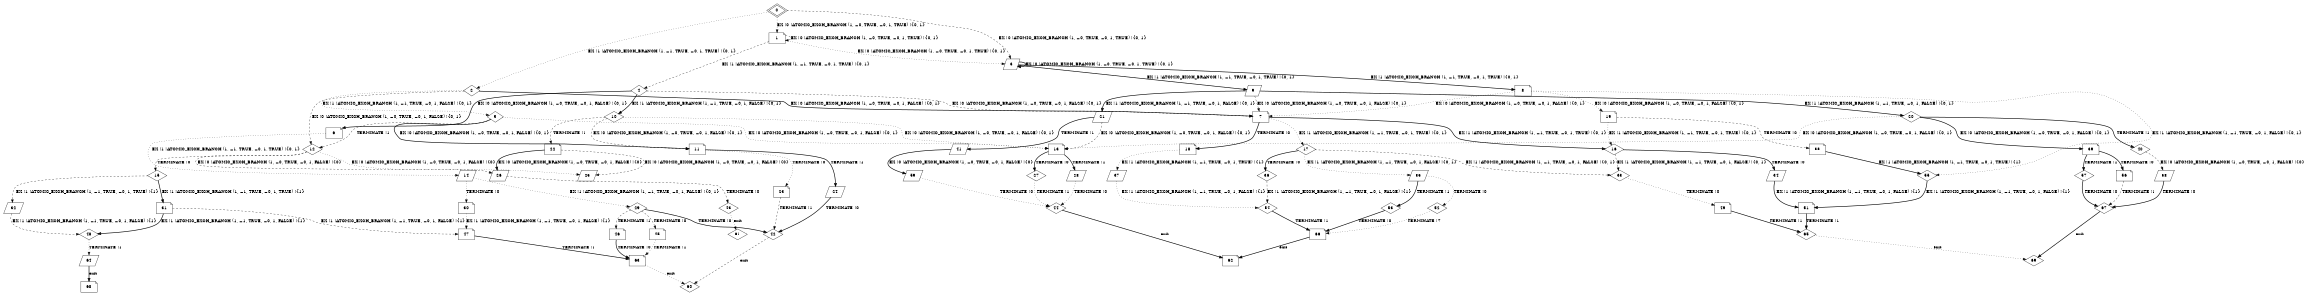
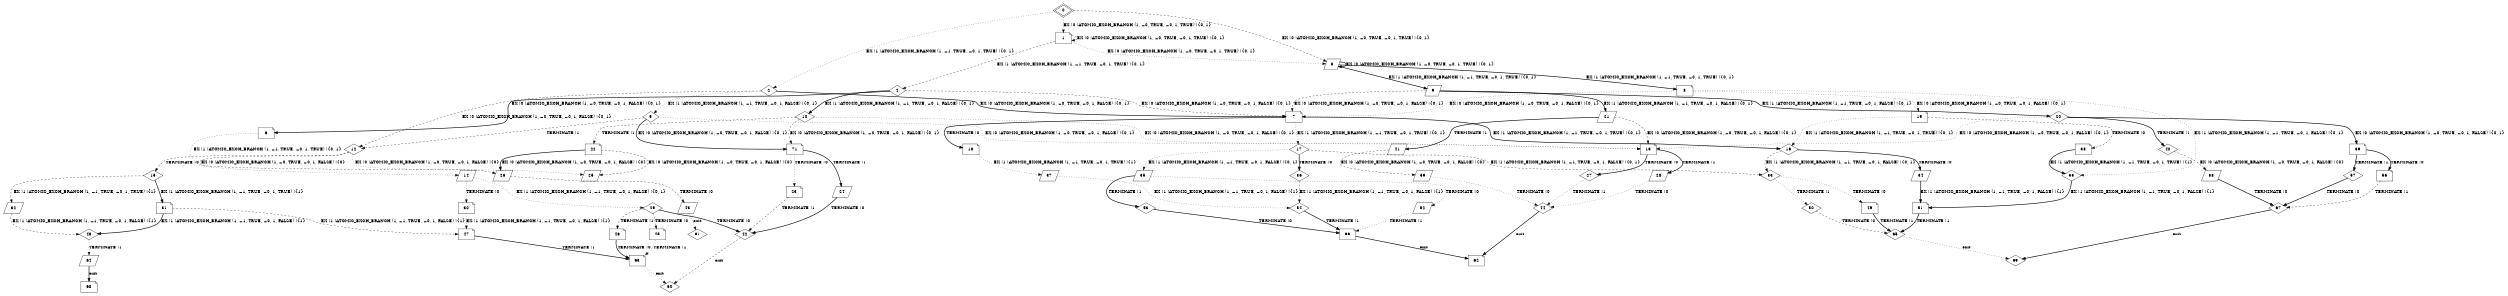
(697, 149) -> (795, 149)
(908, 153) -> (1349, 168)
(729, 208) -> (688, 208)
(1437, 208) -> (1423, 208)
none -> (1811, 208)
(1424, 221) -> (1406, 221)
